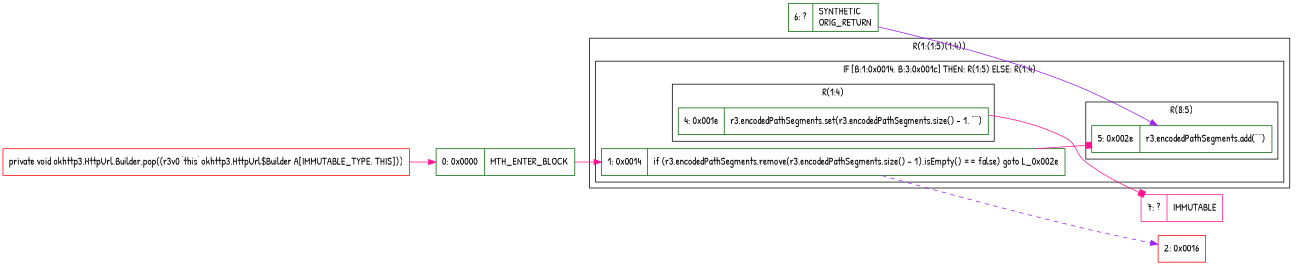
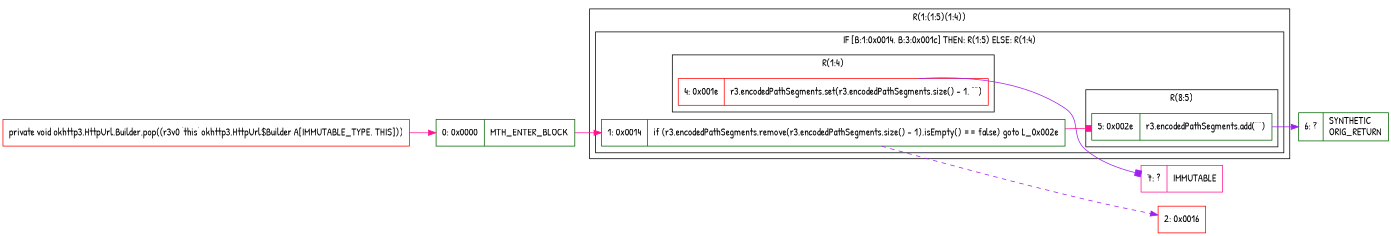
(1025, 67) -> (1282, 127)
(833, 121) -> (833, 92)
(1070, 141) -> (1043, 96)
